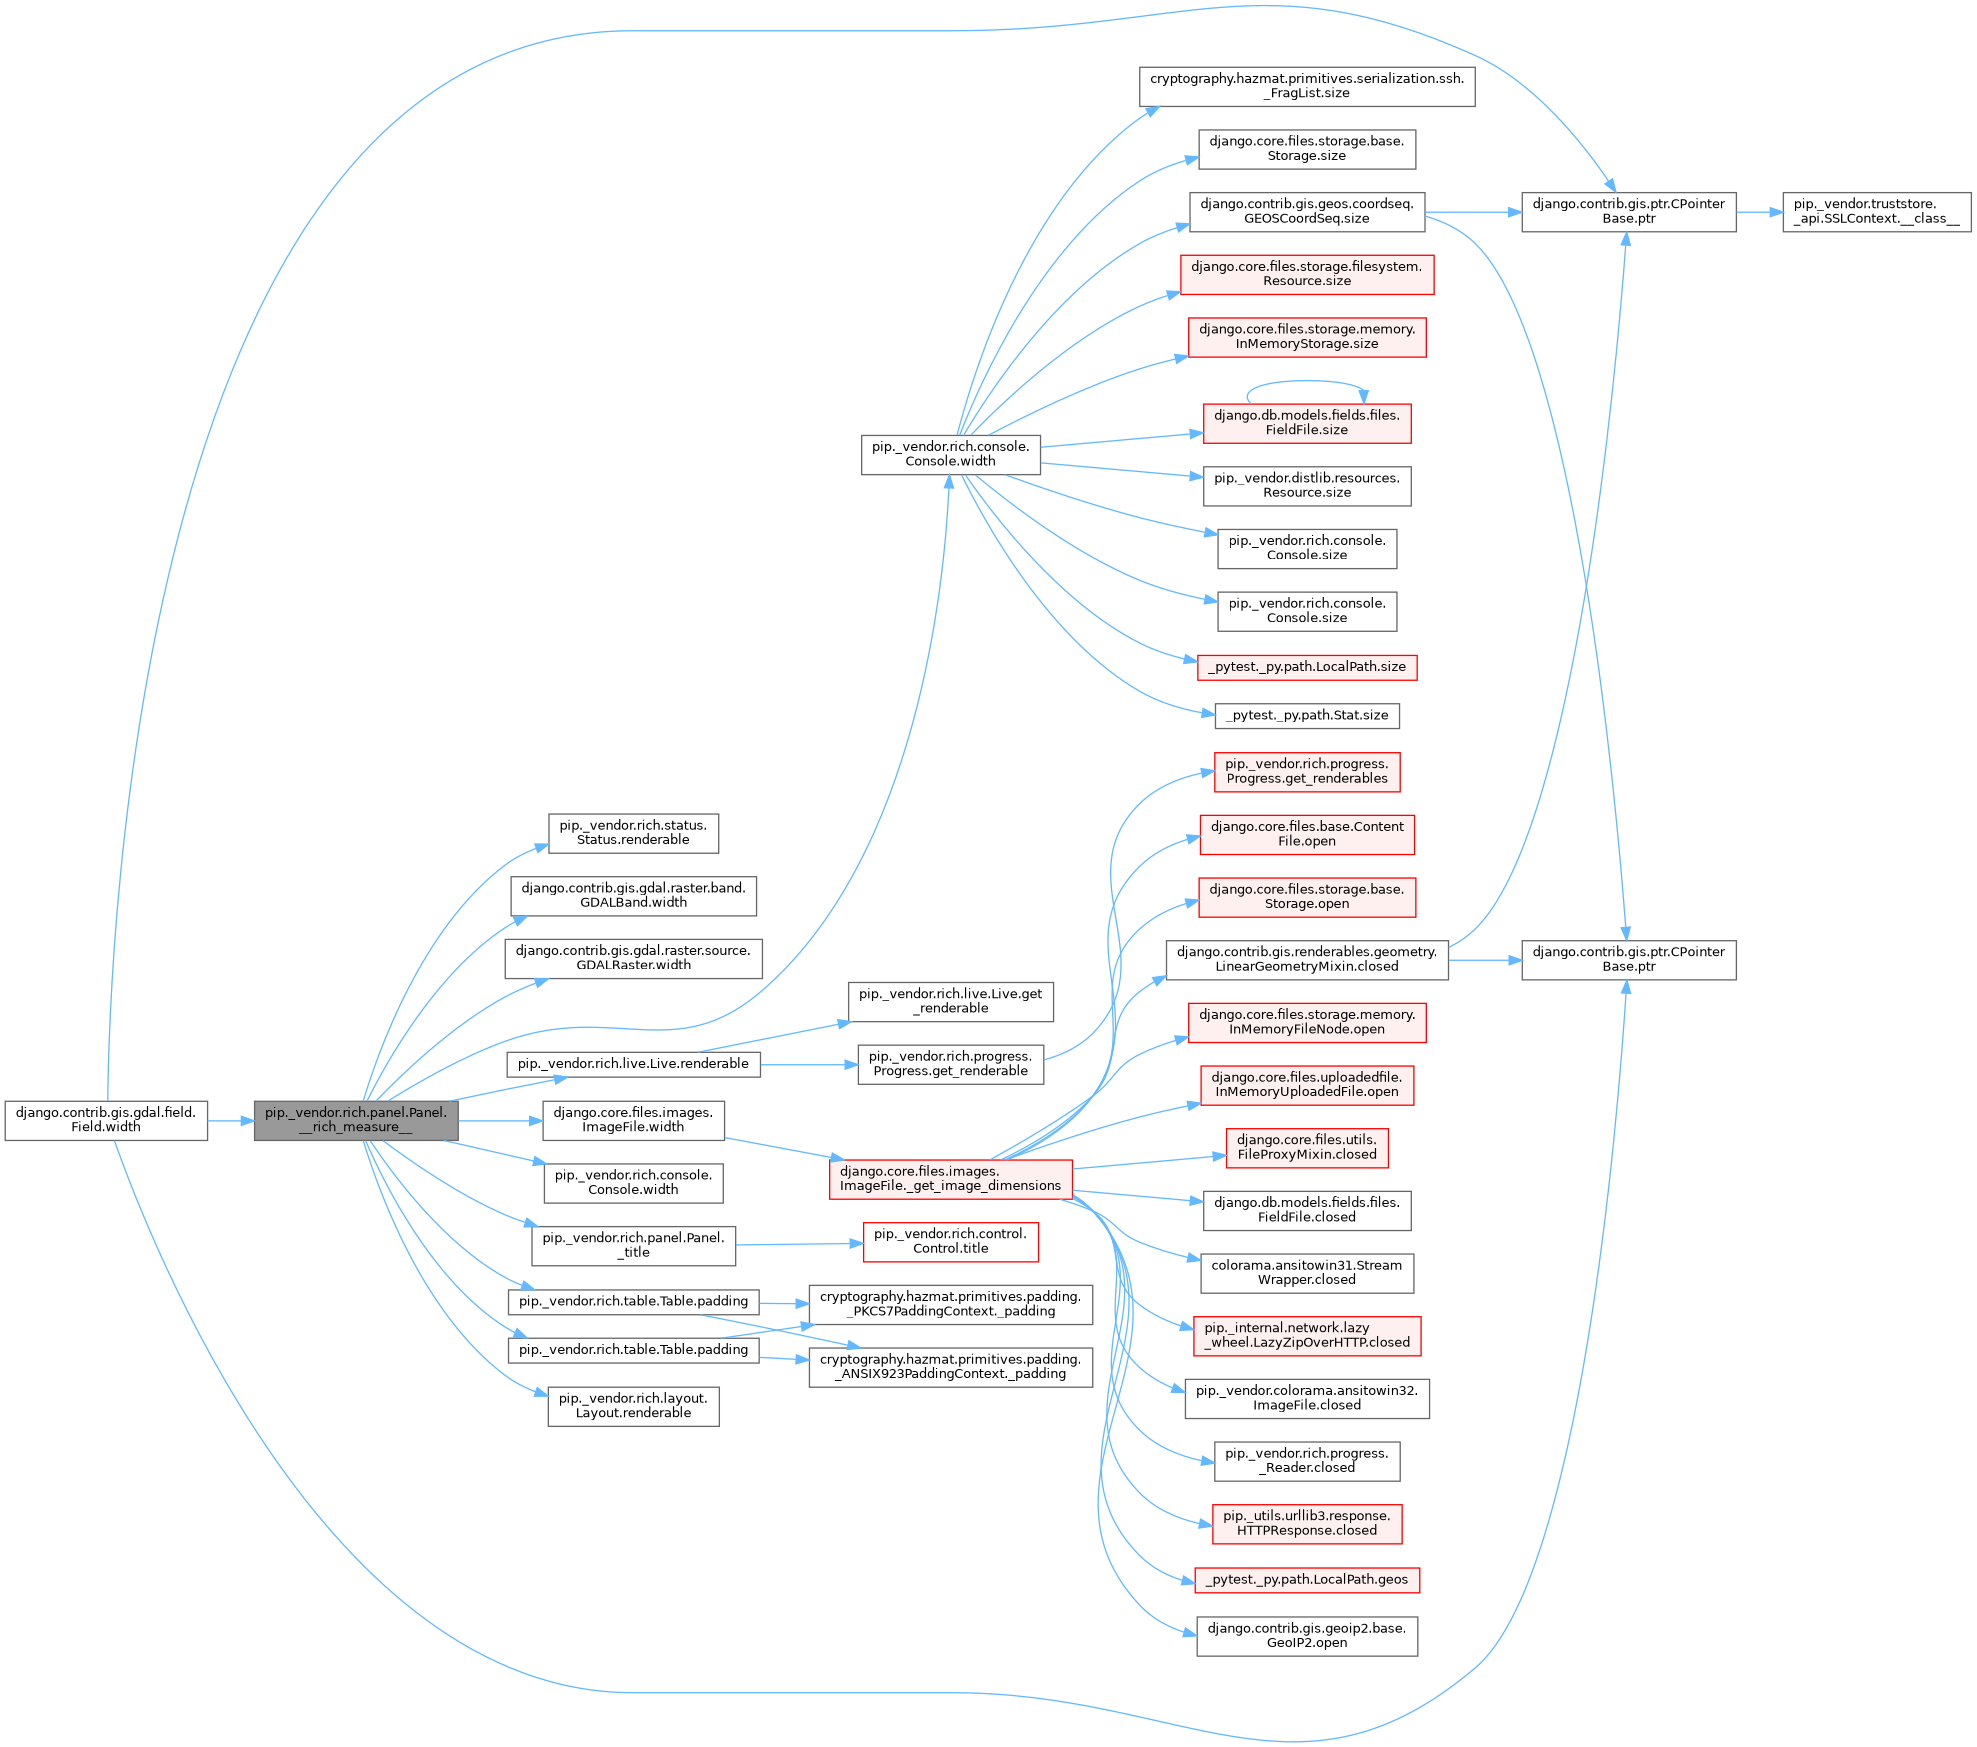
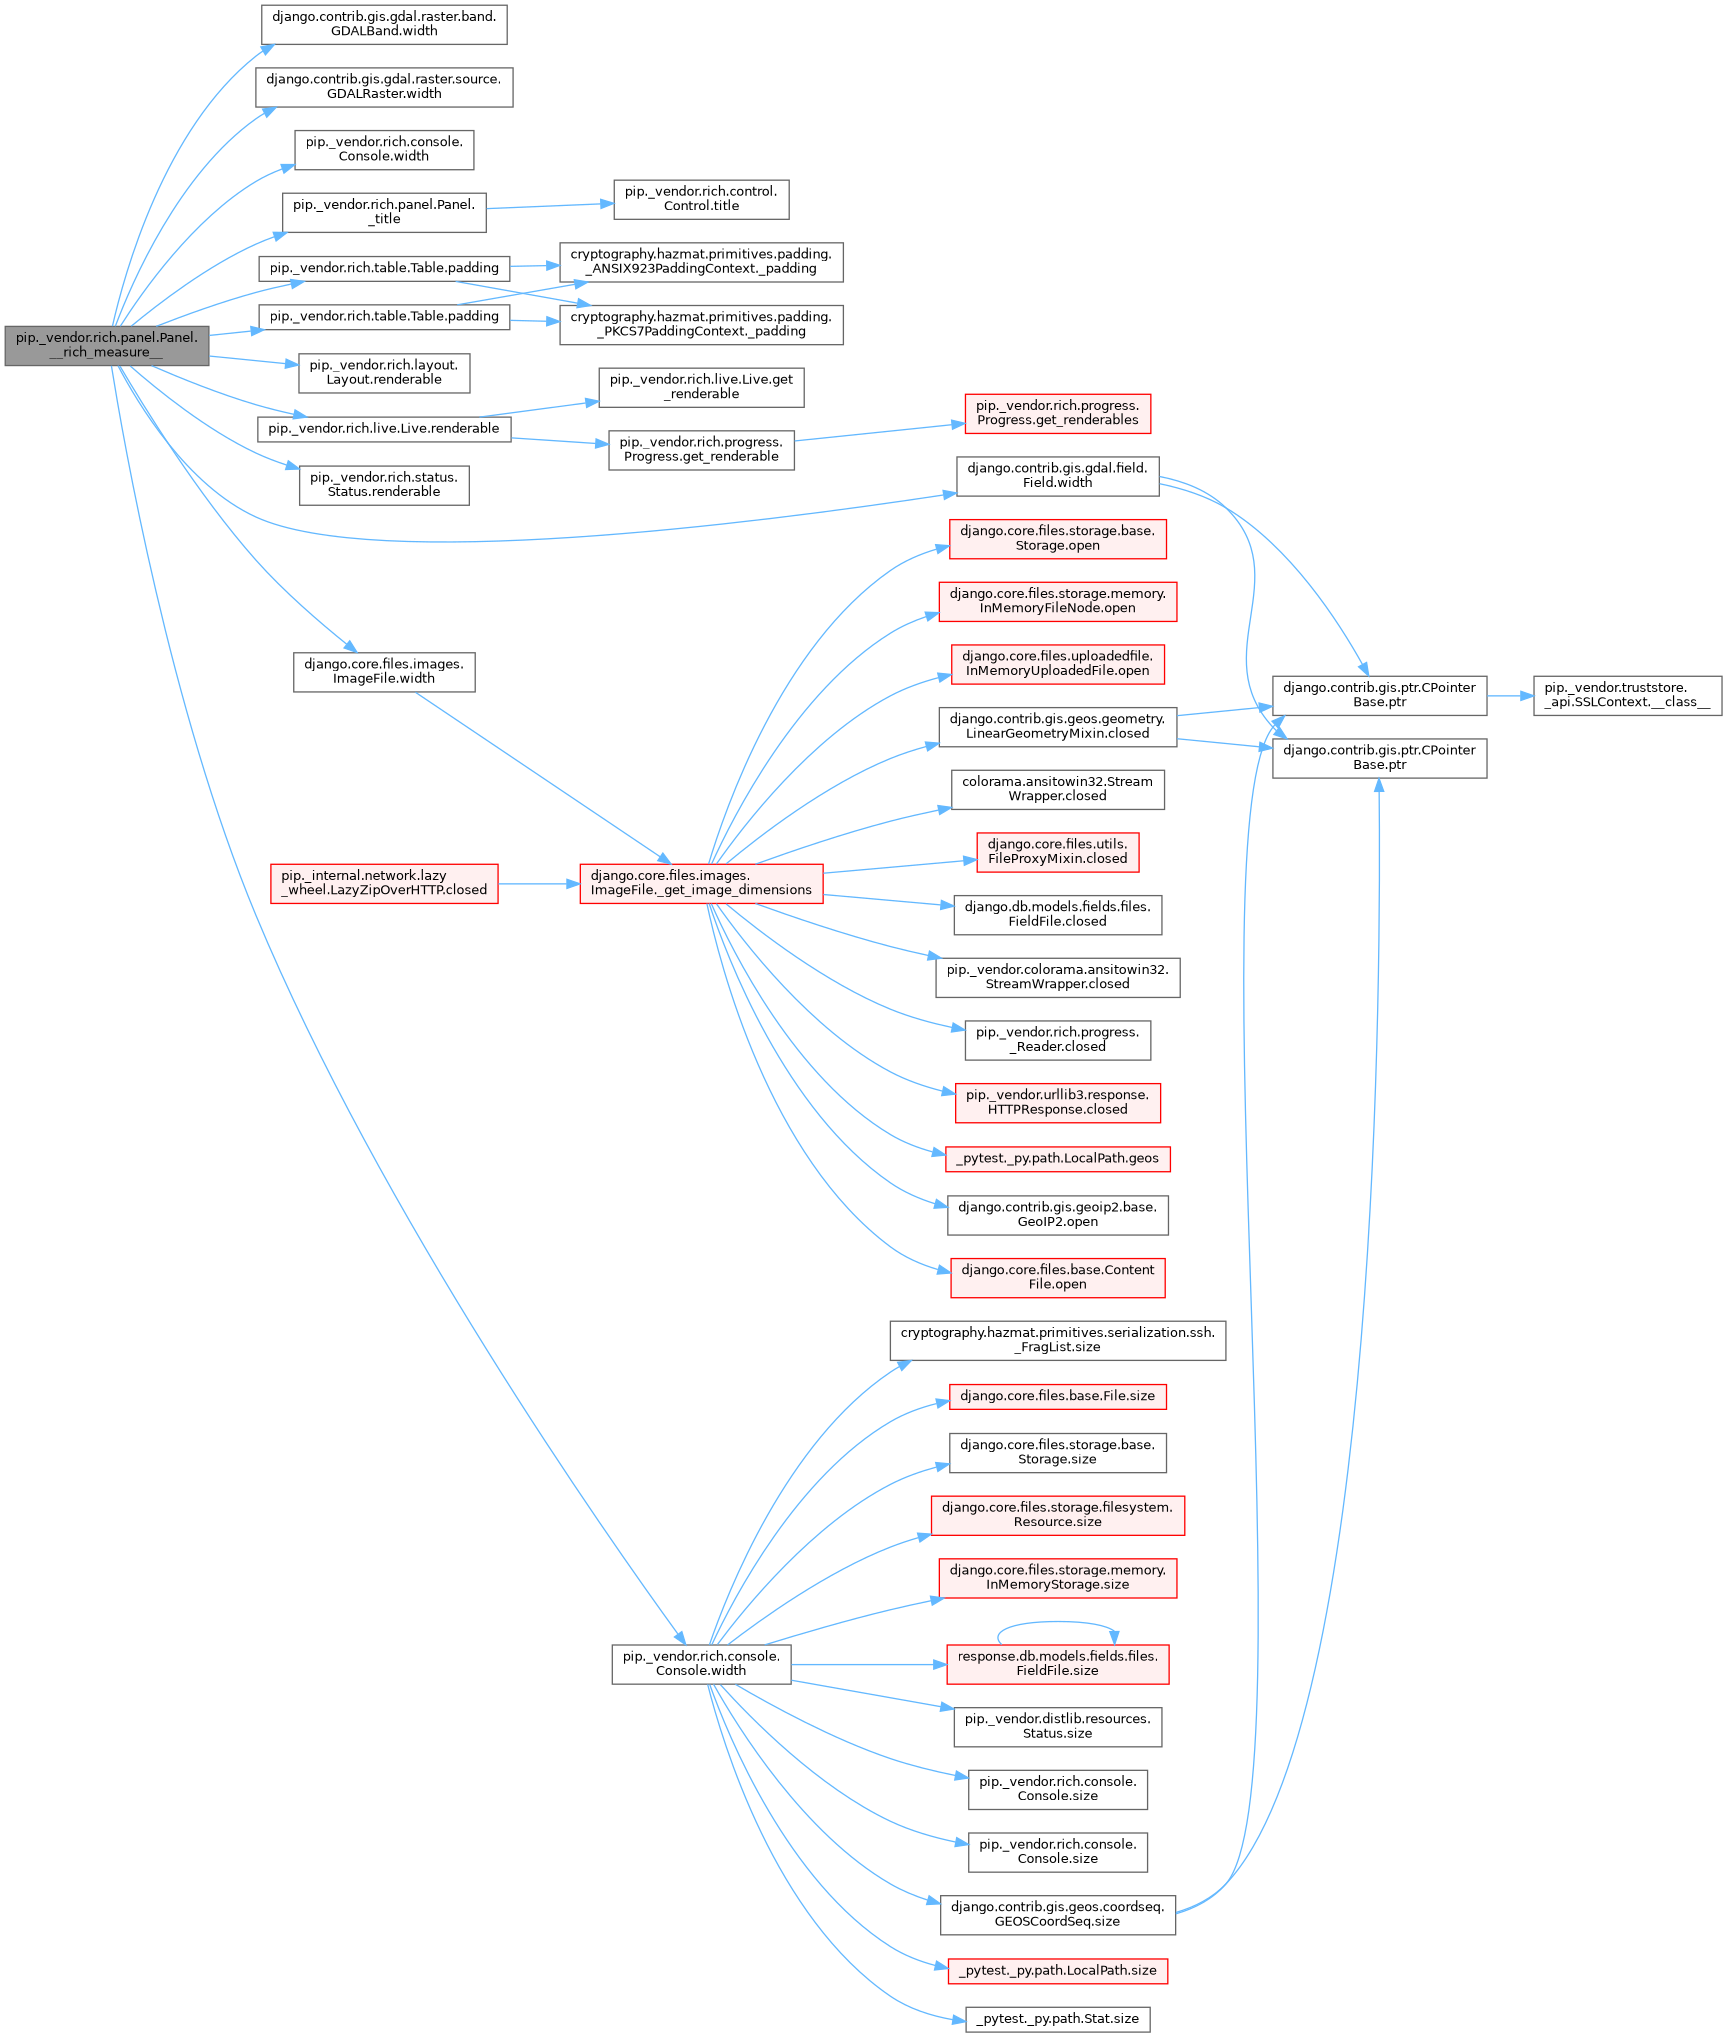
(1308, 424) -> (1058, 1665)
(1308, 486) -> (1058, 1727)
(1308, 960) -> (1058, 727)
(224, 1121) -> (495, 541)
(951, 1242) -> (702, 200)
(1308, 1274) -> (1058, 790)
(1141, 1306) -> (533, 884)
none -> (1058, 1397)
(1308, 1399) -> (1058, 978)
(1308, 1524) -> (1058, 1103)
